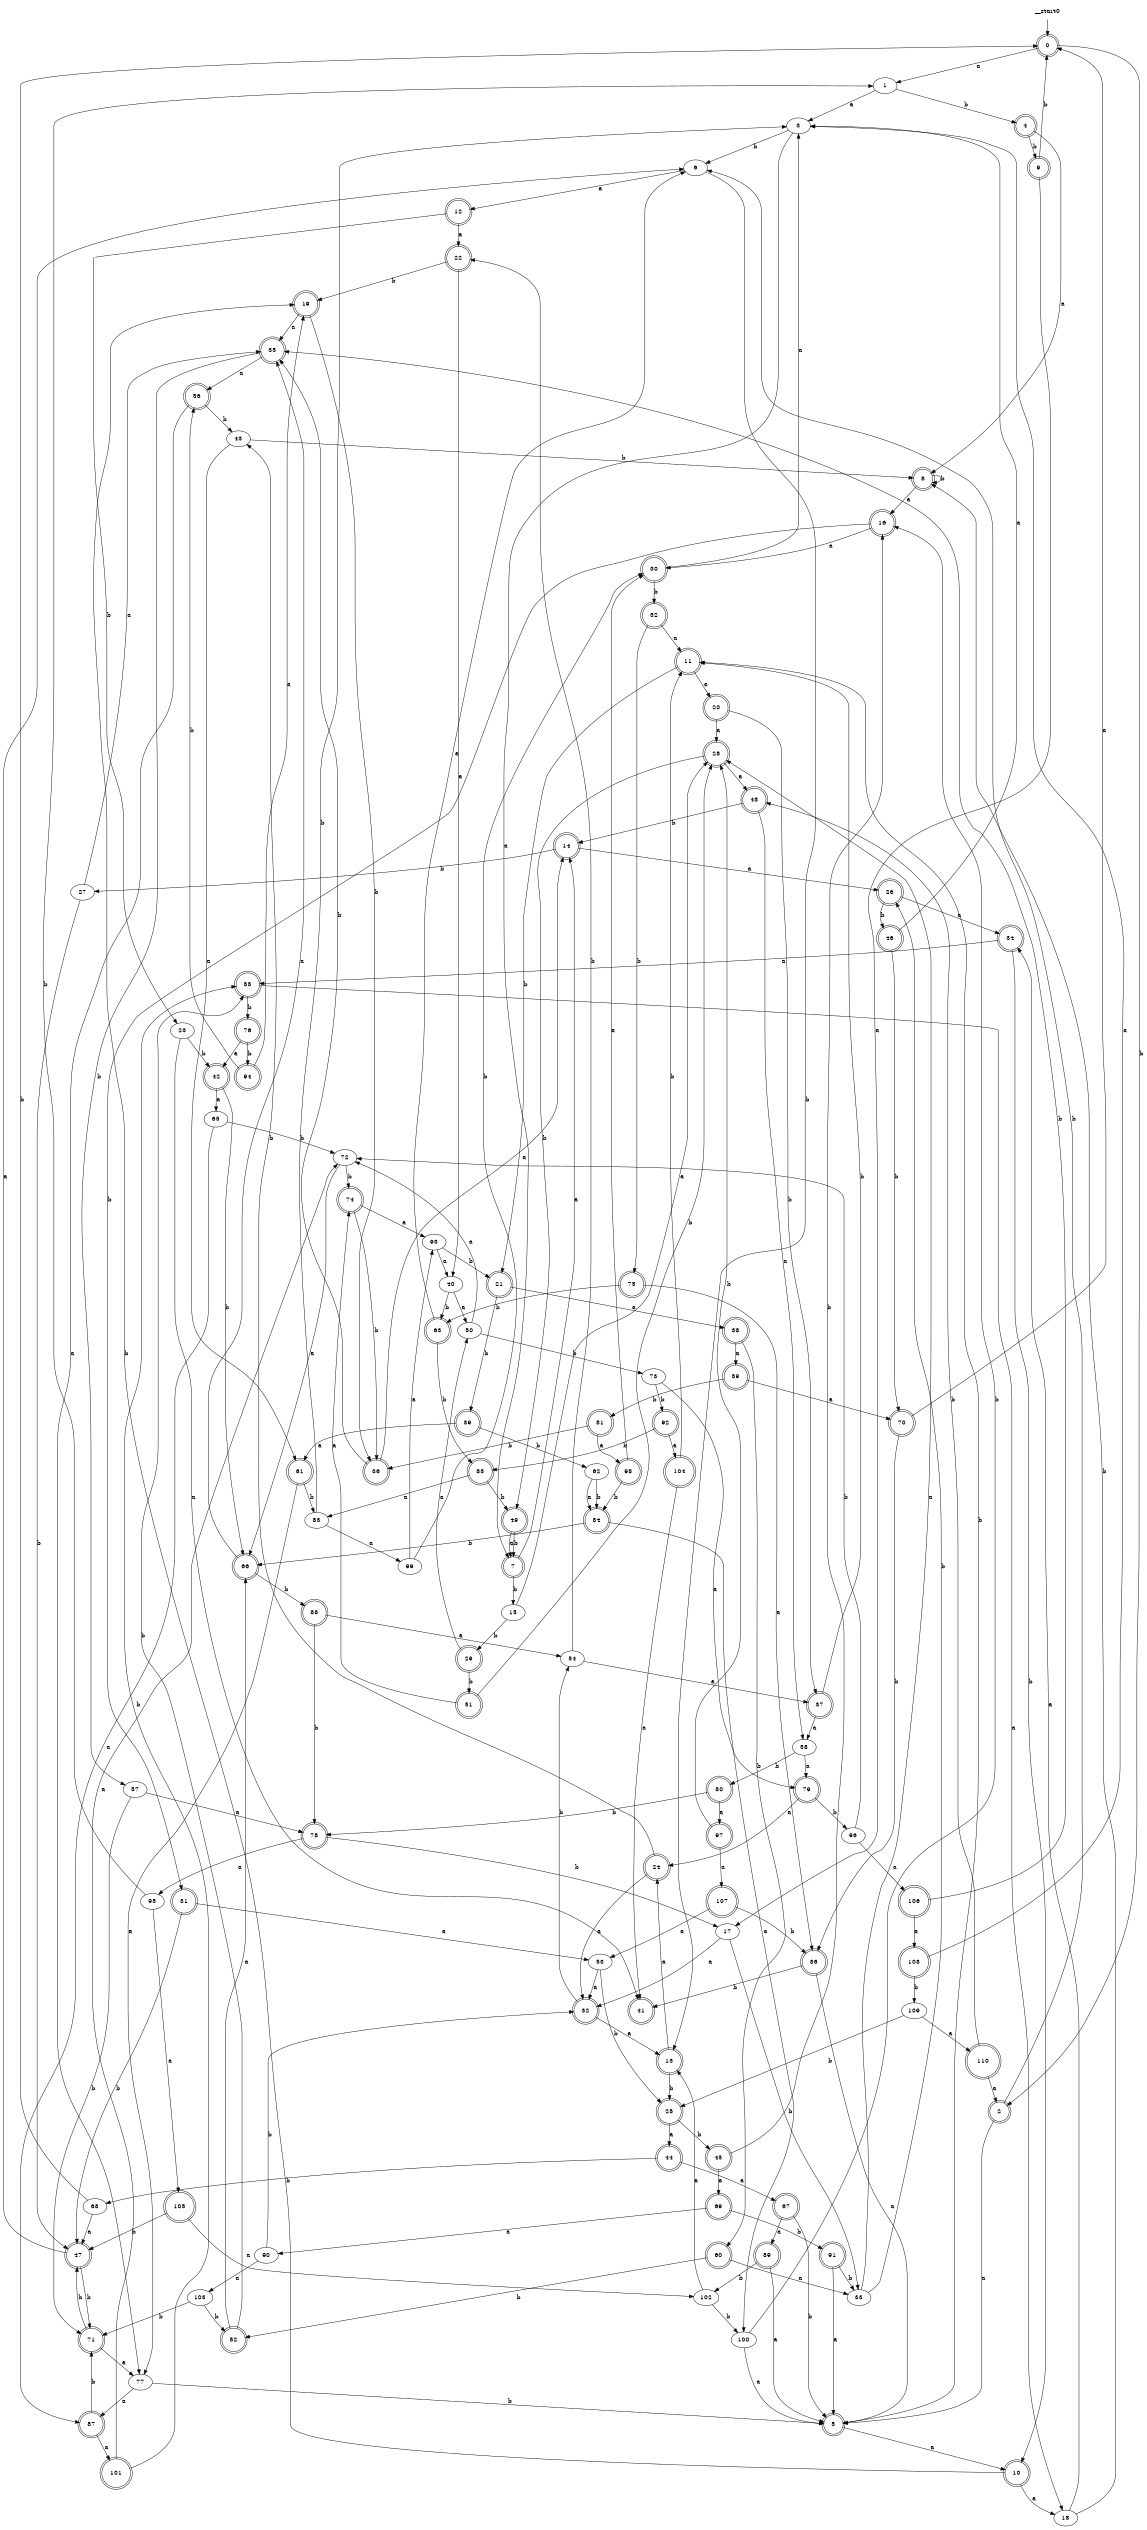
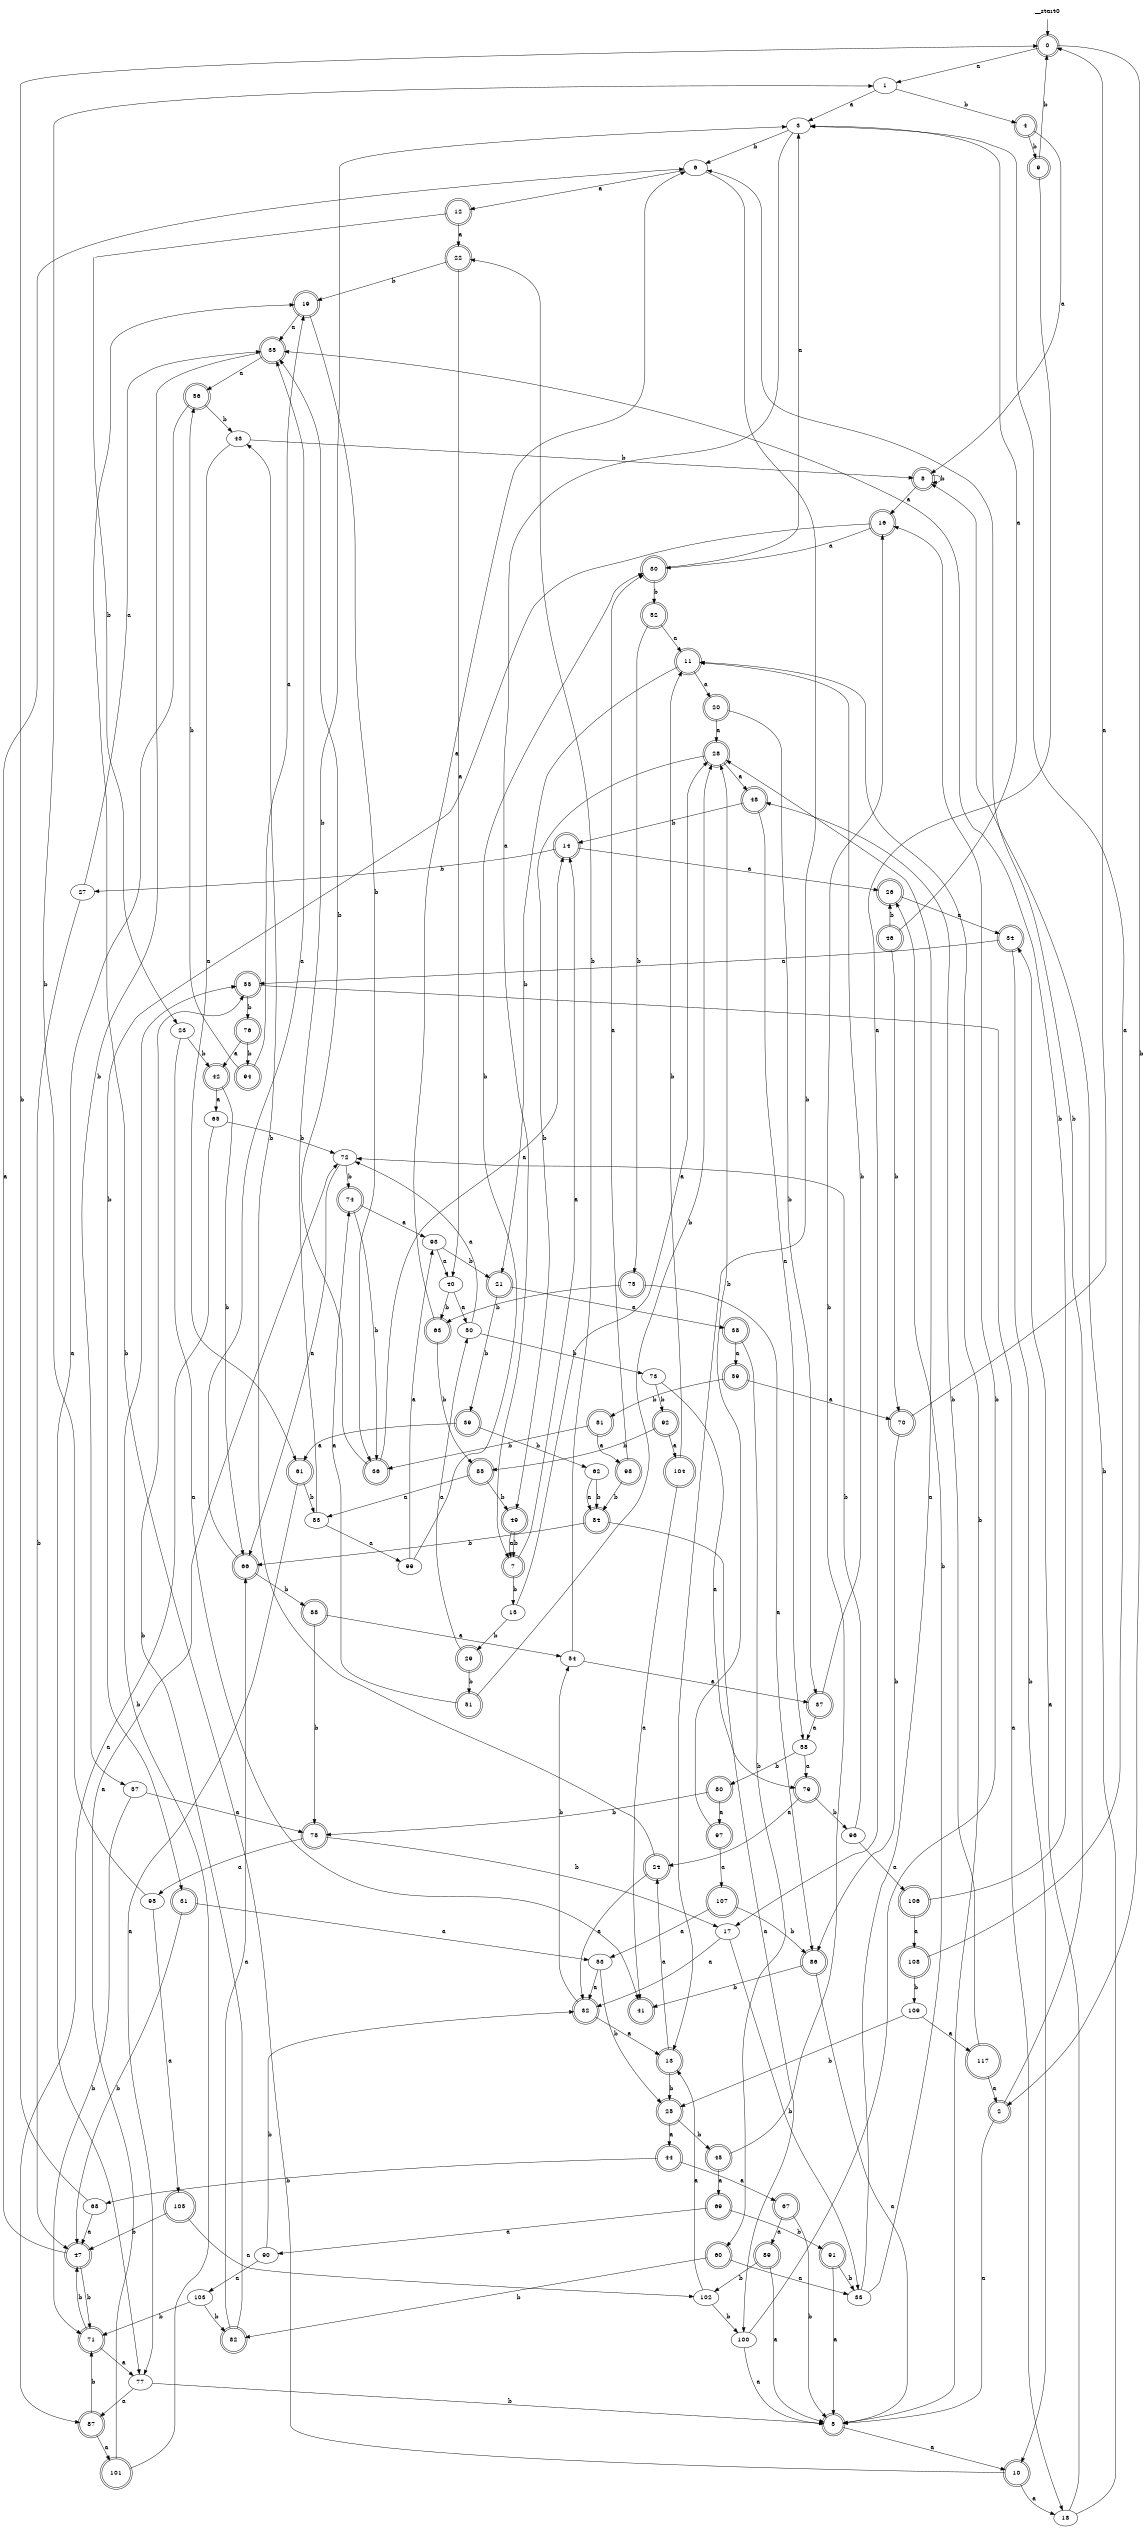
(880, 913) -> (890, 918)
(983, 2061) -> (983, 2061)
